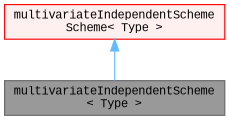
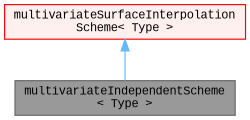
(115, 22) -> (125, 22)
